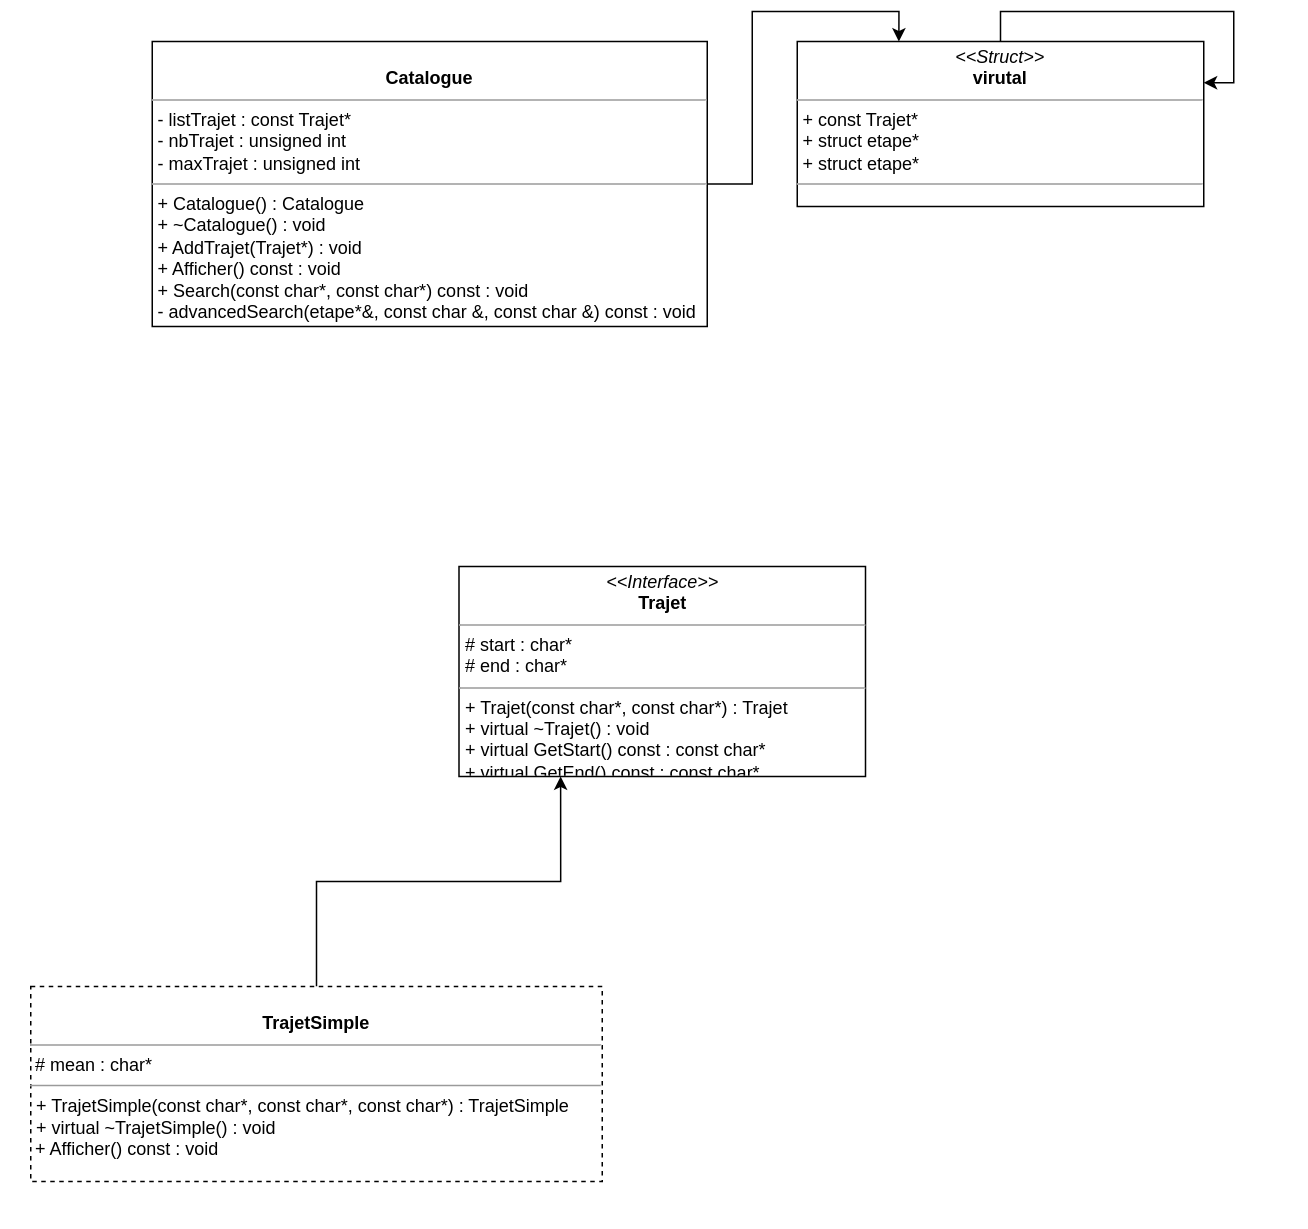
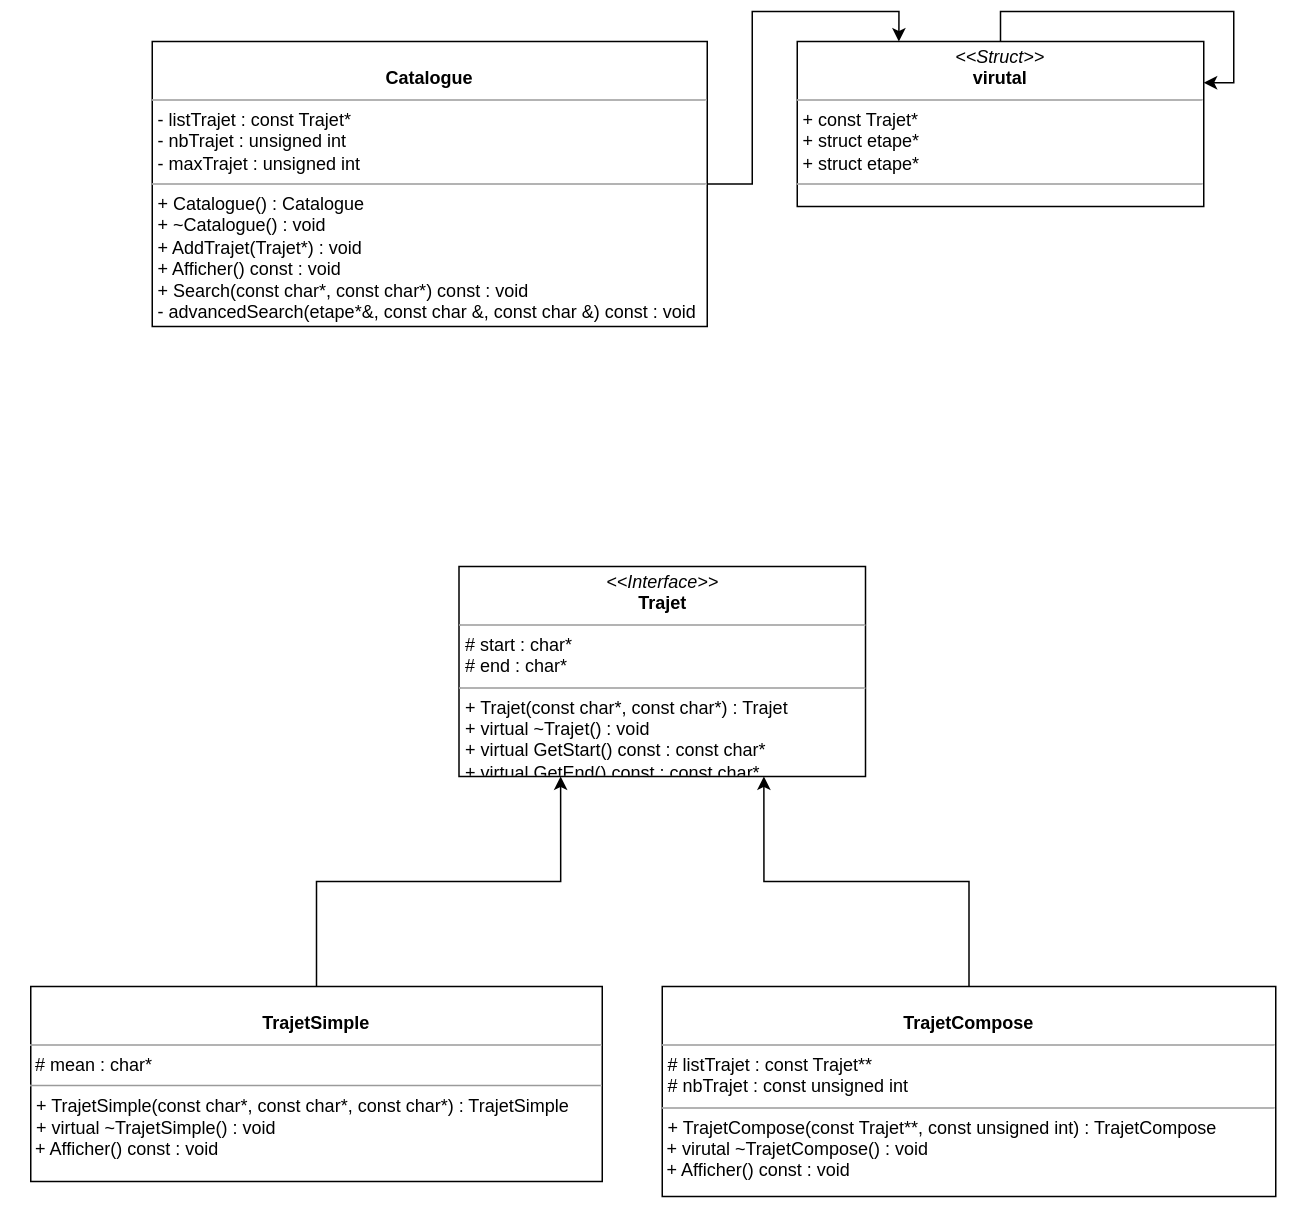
none -> (872, 881)
(317, 1084) -> (317, 1084)
none -> (969, 1091)
